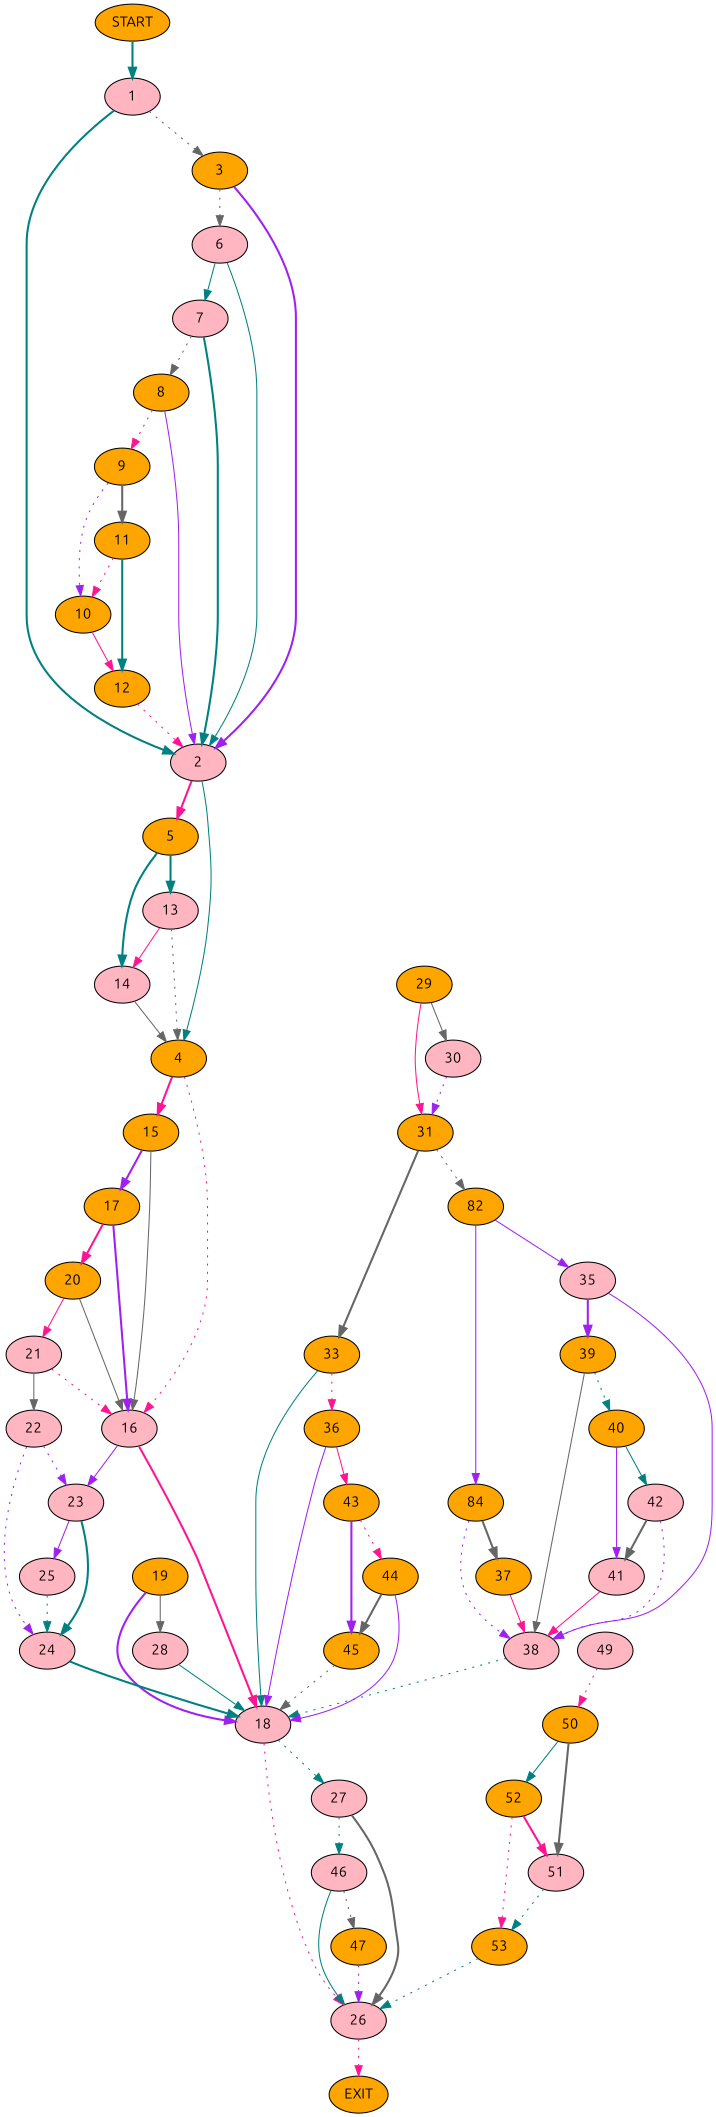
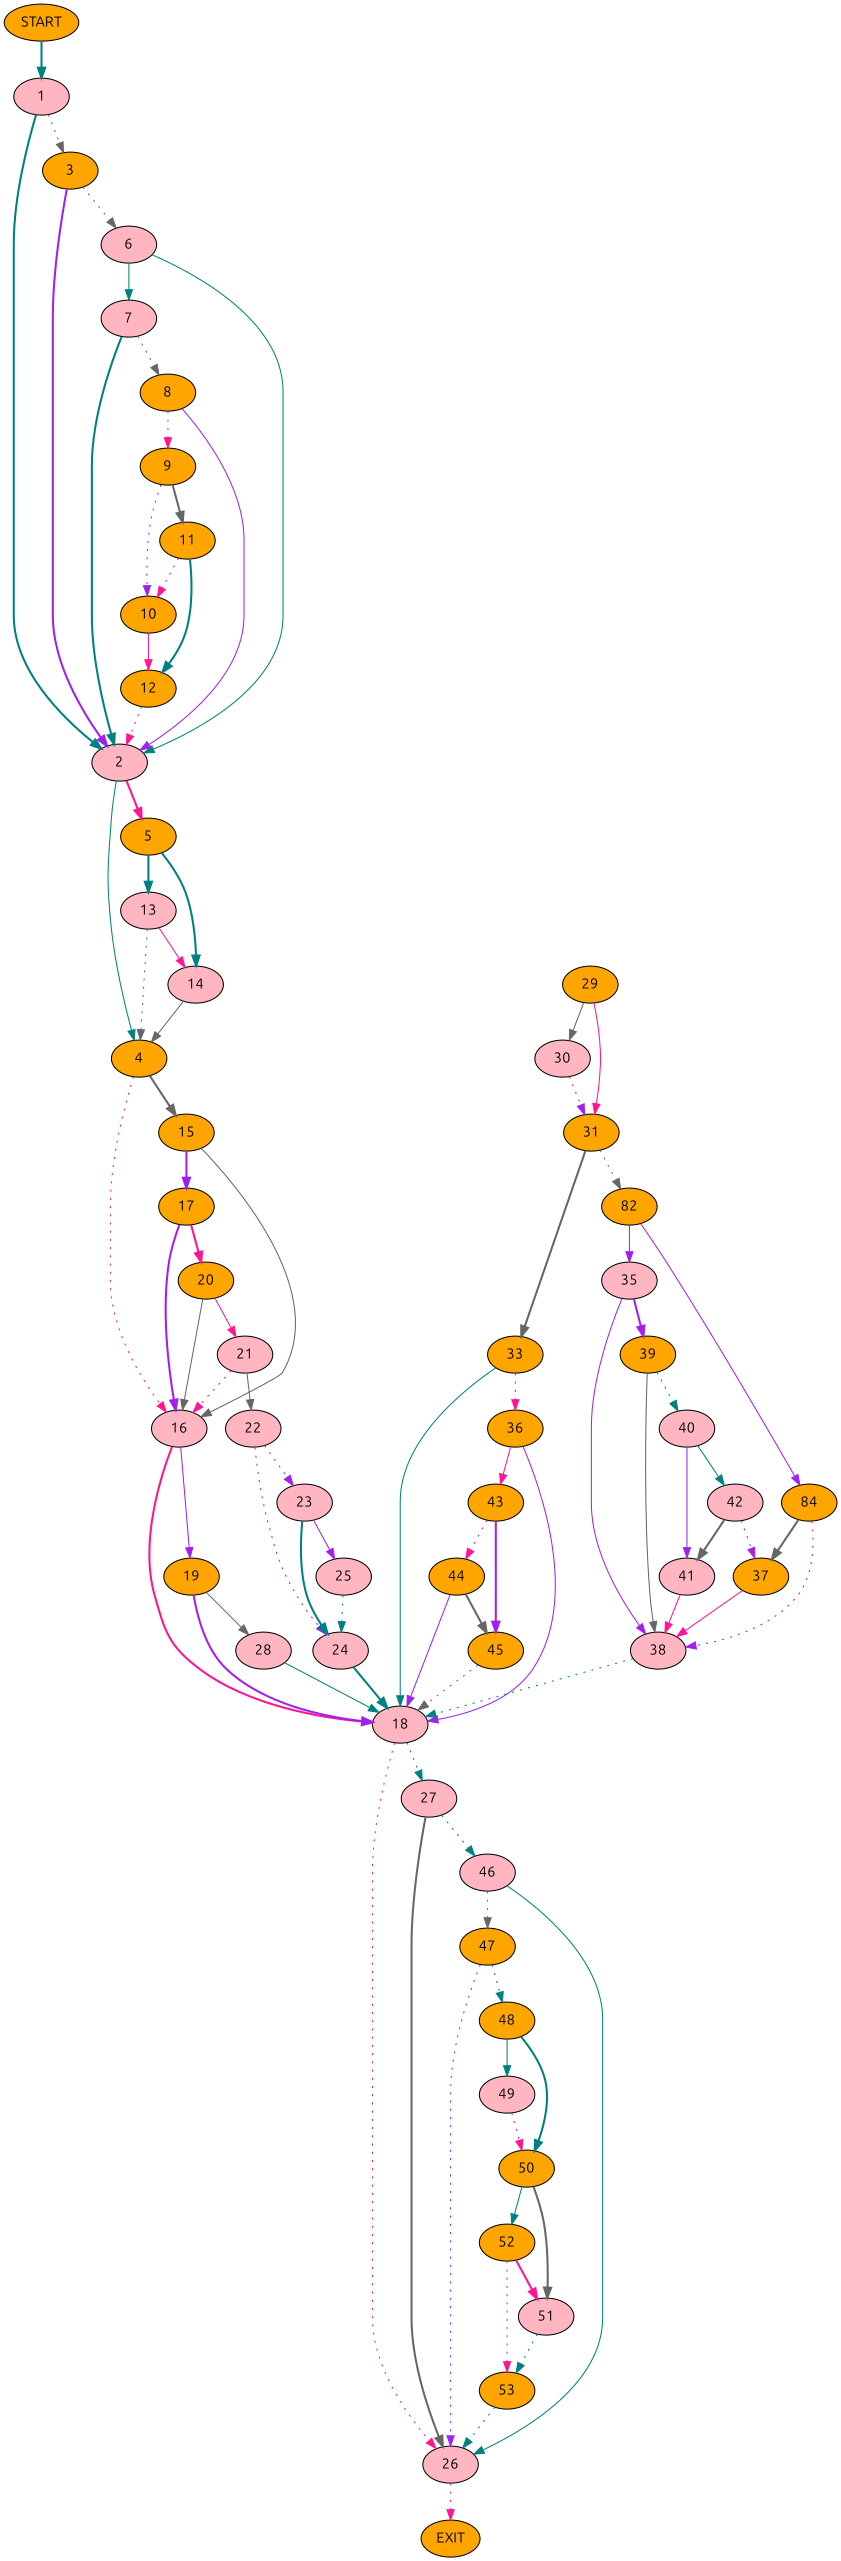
(167, 1091) -> (160, 1091)
(617, 1429) -> (687, 1429)
(106, 1461) -> (185, 1497)
(645, 1605) -> (746, 1534)
none -> (507, 2021)
